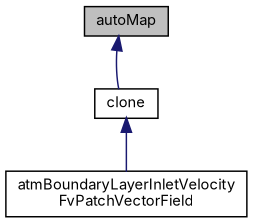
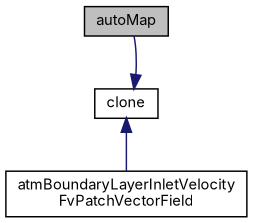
(117, 70) -> (136, 55)
